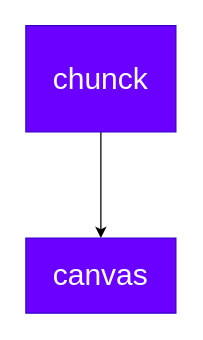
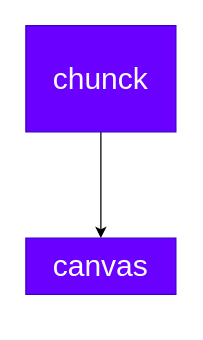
(101, 276) -> (101, 266)
